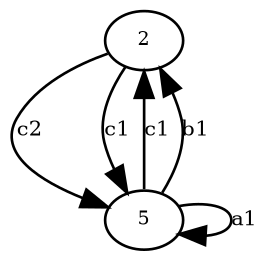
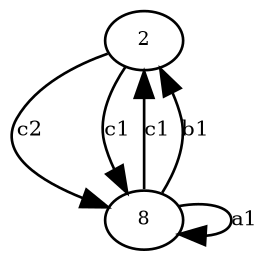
(144, 220) -> (144, 220)
